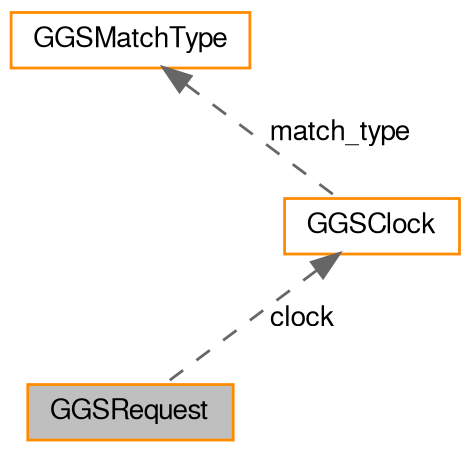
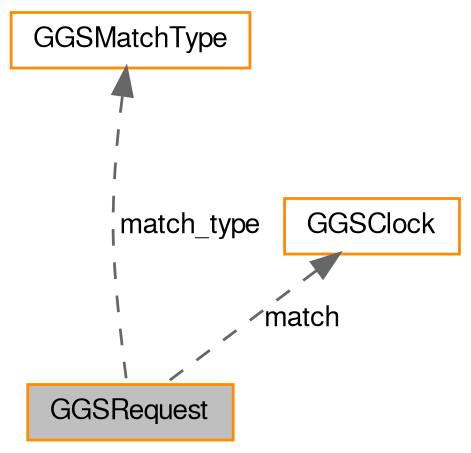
(263, 142) -> (113, 241)
(300, 319) -> (300, 319)
